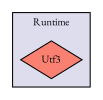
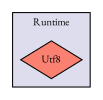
(51, 60) -> (51, 60)
